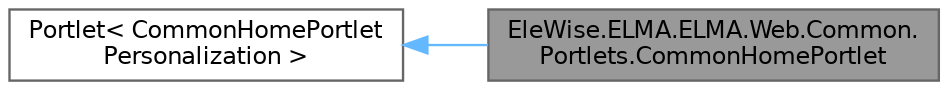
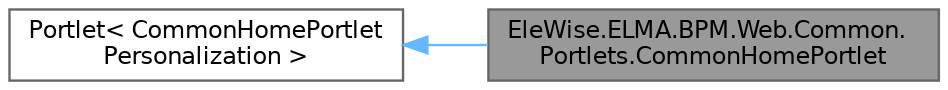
(714, 45) -> (714, 45)
